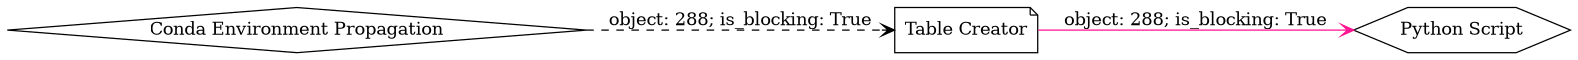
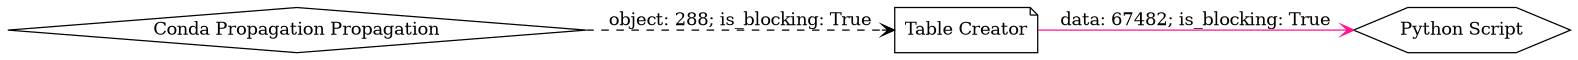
(1196, 21) -> (1196, 21)
(297, 30) -> (297, 30)
